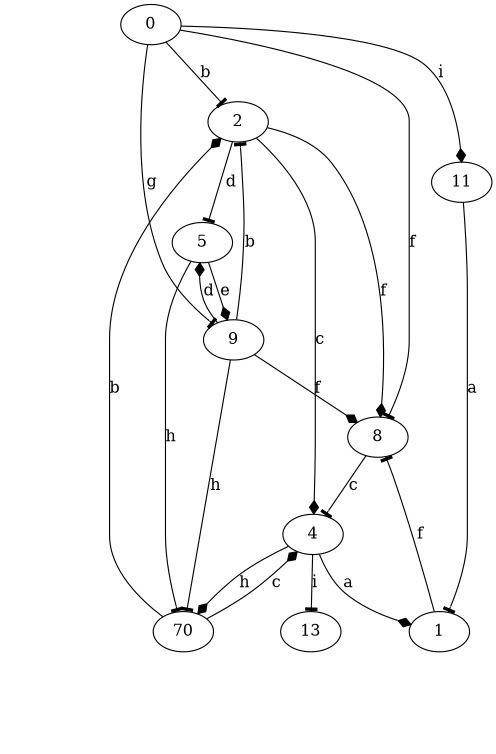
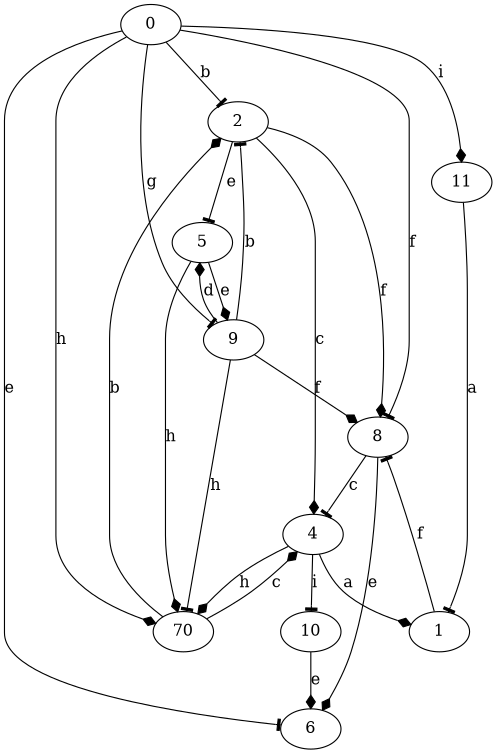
(231, 182) -> (231, 182)
none -> (56, 335)
(165, 432) -> (165, 432)
(311, 632) -> (311, 632)
none -> (311, 729)
